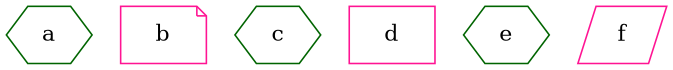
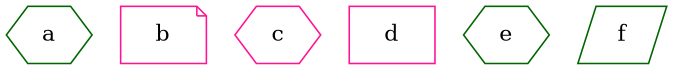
(278, 35) -> (278, 35)
(622, 35) -> (622, 35)
